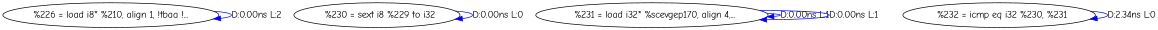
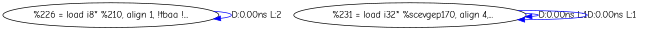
(377, 15) -> none
(999, 15) -> none
